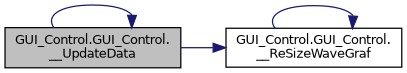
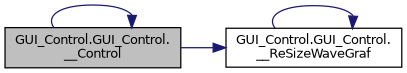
(93, 48) -> (93, 48)
